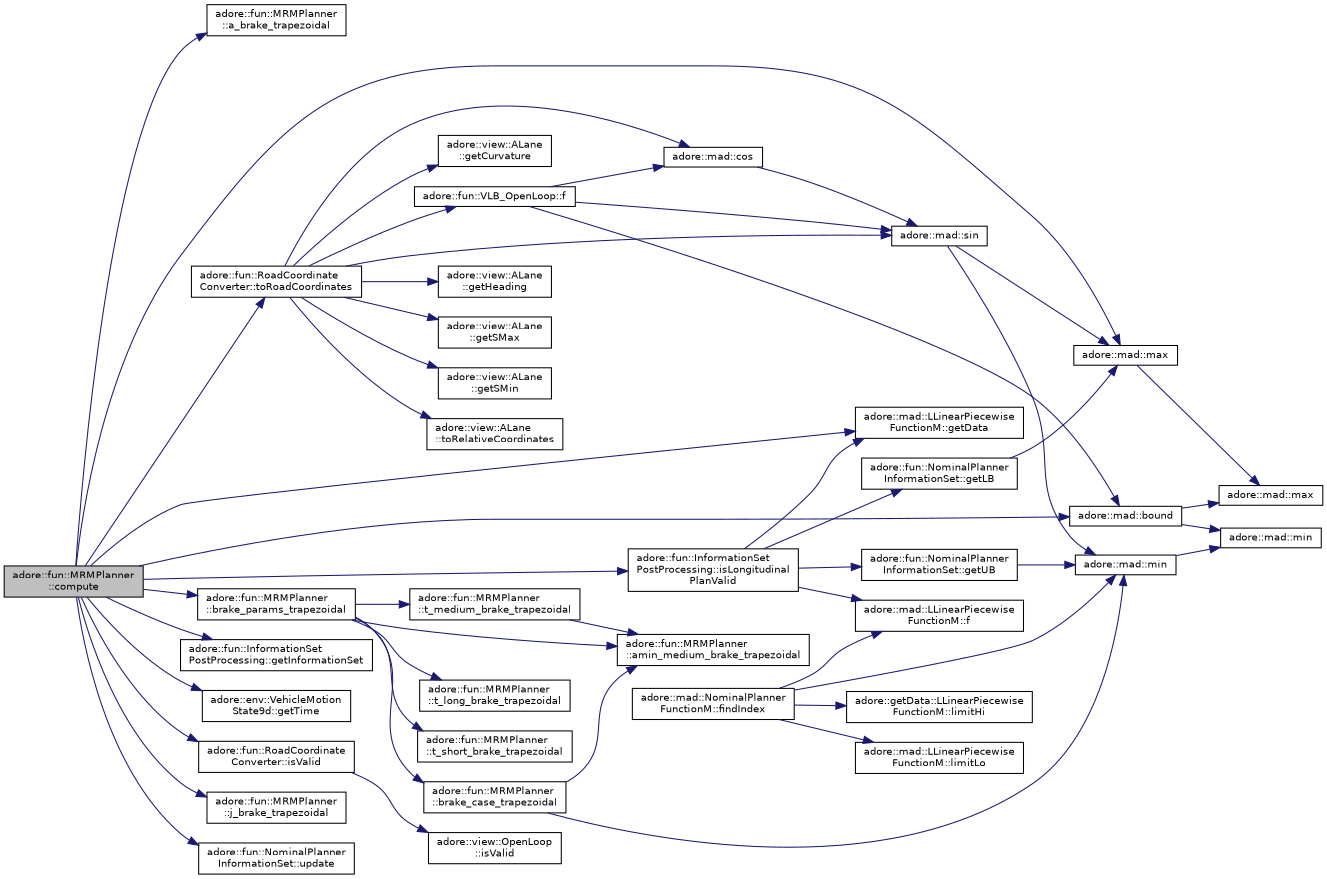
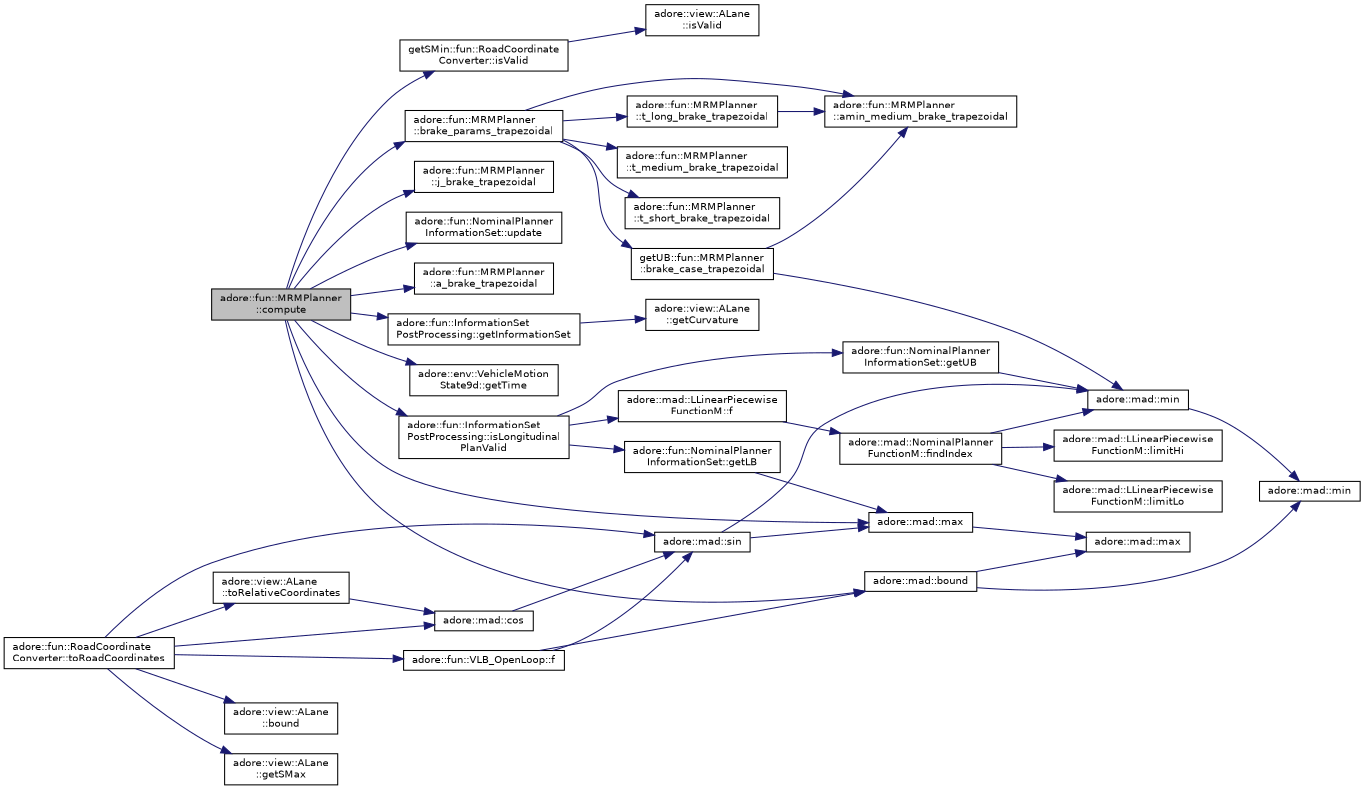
(602, 177) -> (387, 605)
(357, 211) -> (608, 321)
(495, 282) -> (281, 718)
(495, 383) -> none
(939, 423) -> none
(172, 436) -> none
(599, 626) -> (796, 112)
(827, 663) -> (806, 426)
(939, 707) -> (1138, 446)
(276, 757) -> (484, 56)
(495, 797) -> (702, 264)
(495, 848) -> (702, 20)
